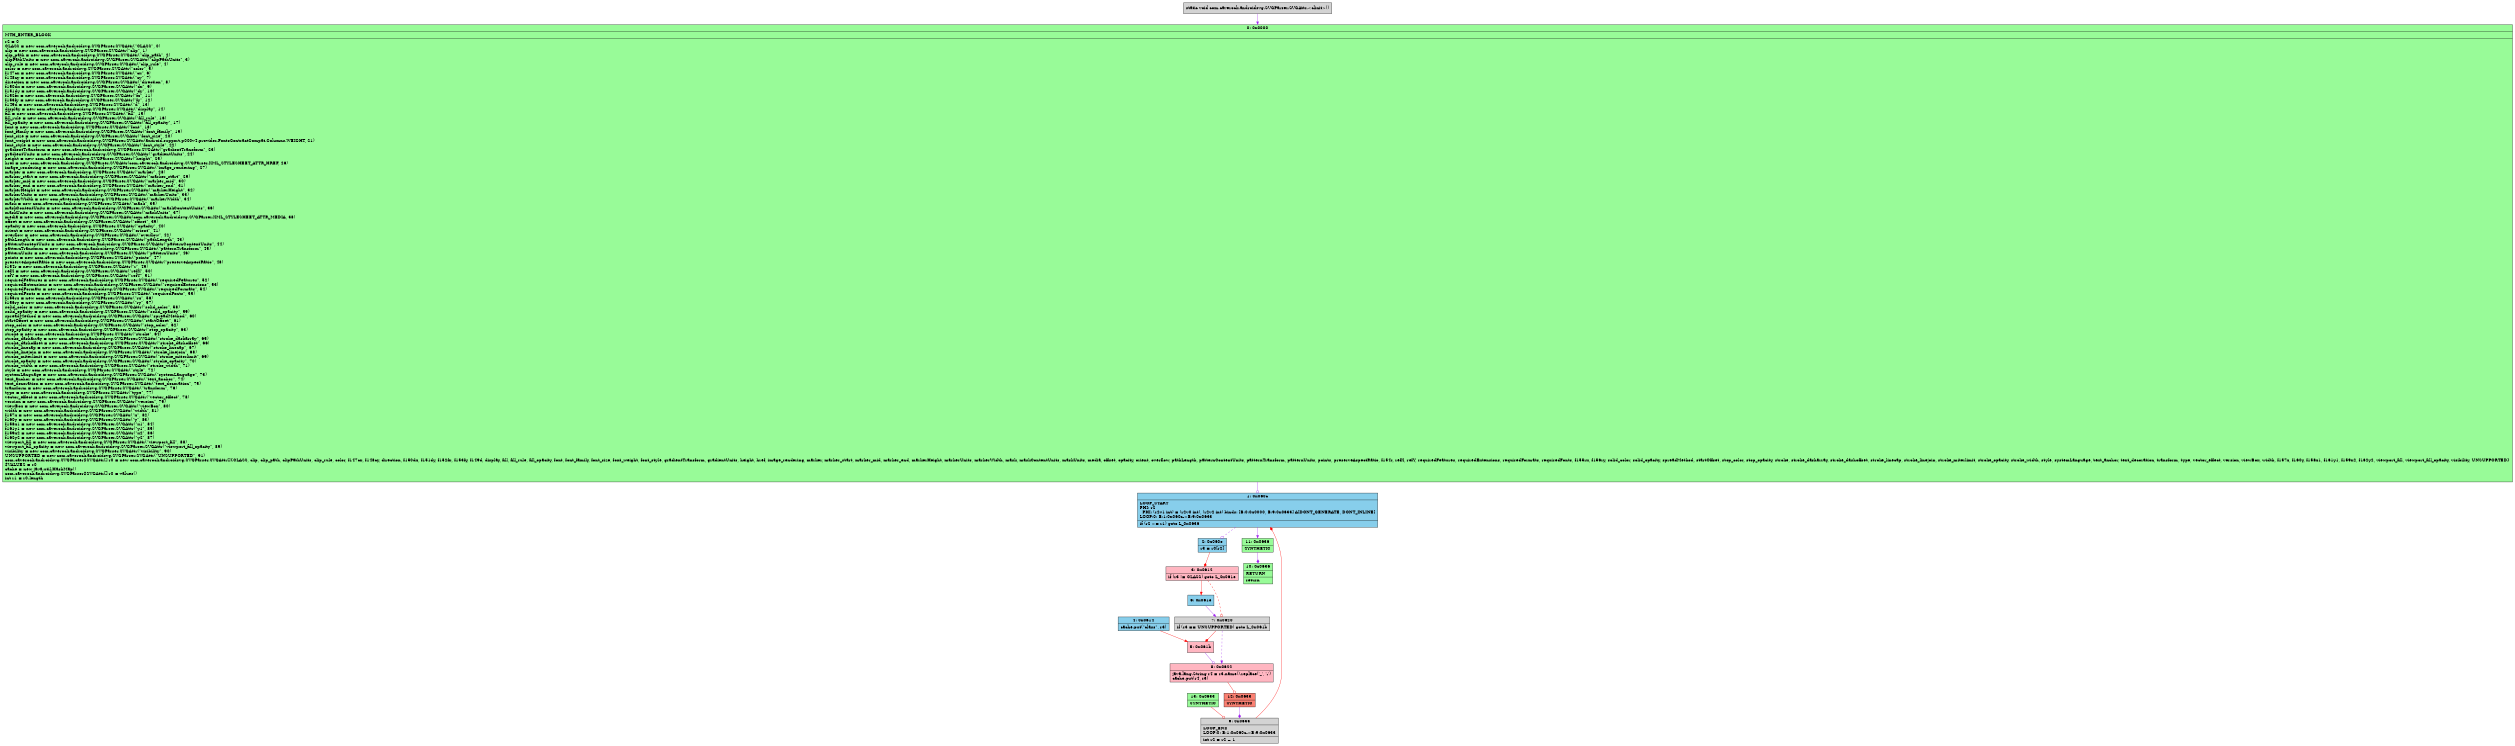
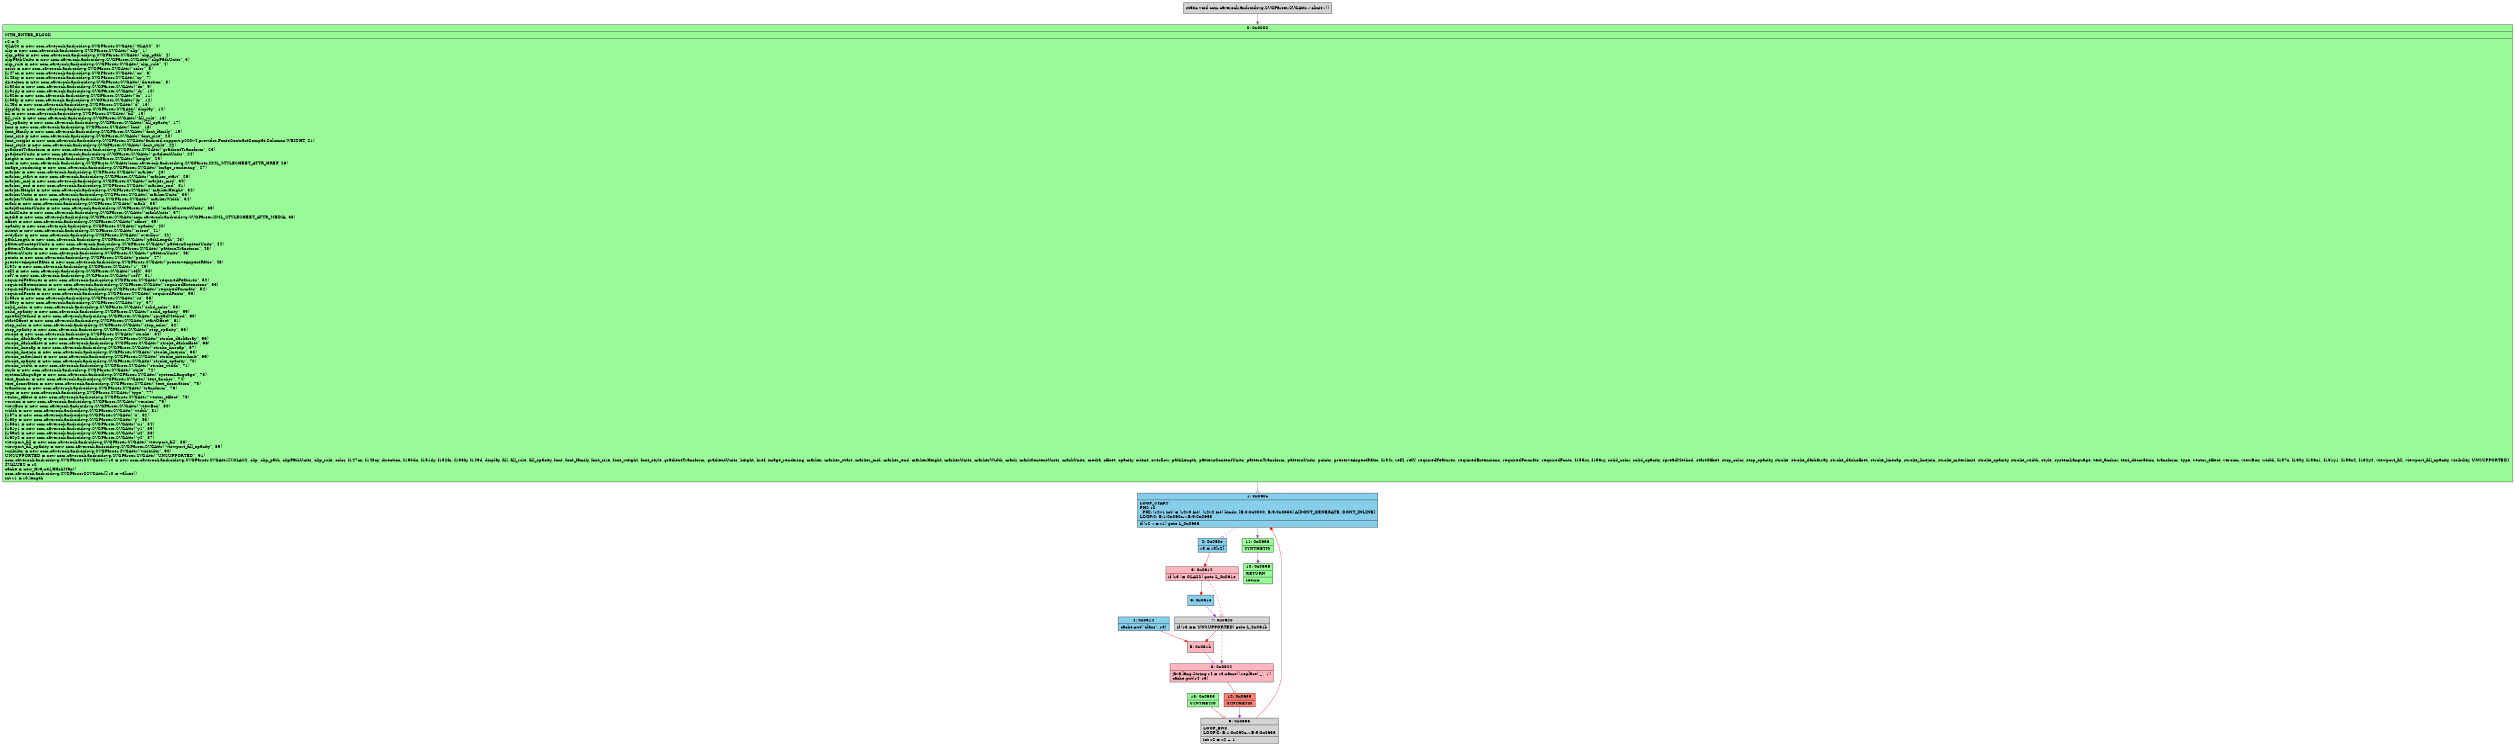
(1202, 586) -> (1202, 586)
